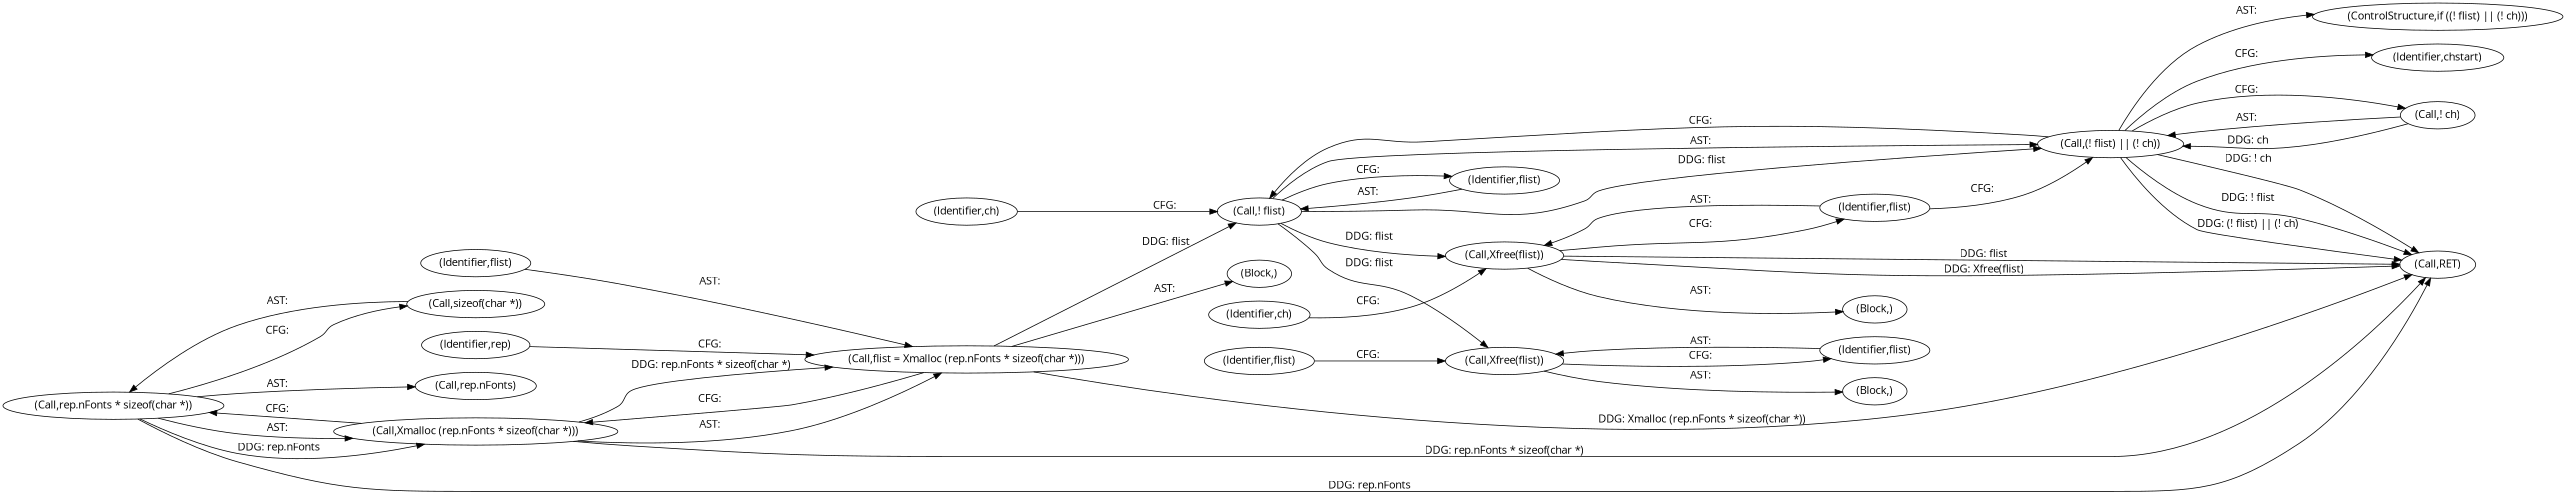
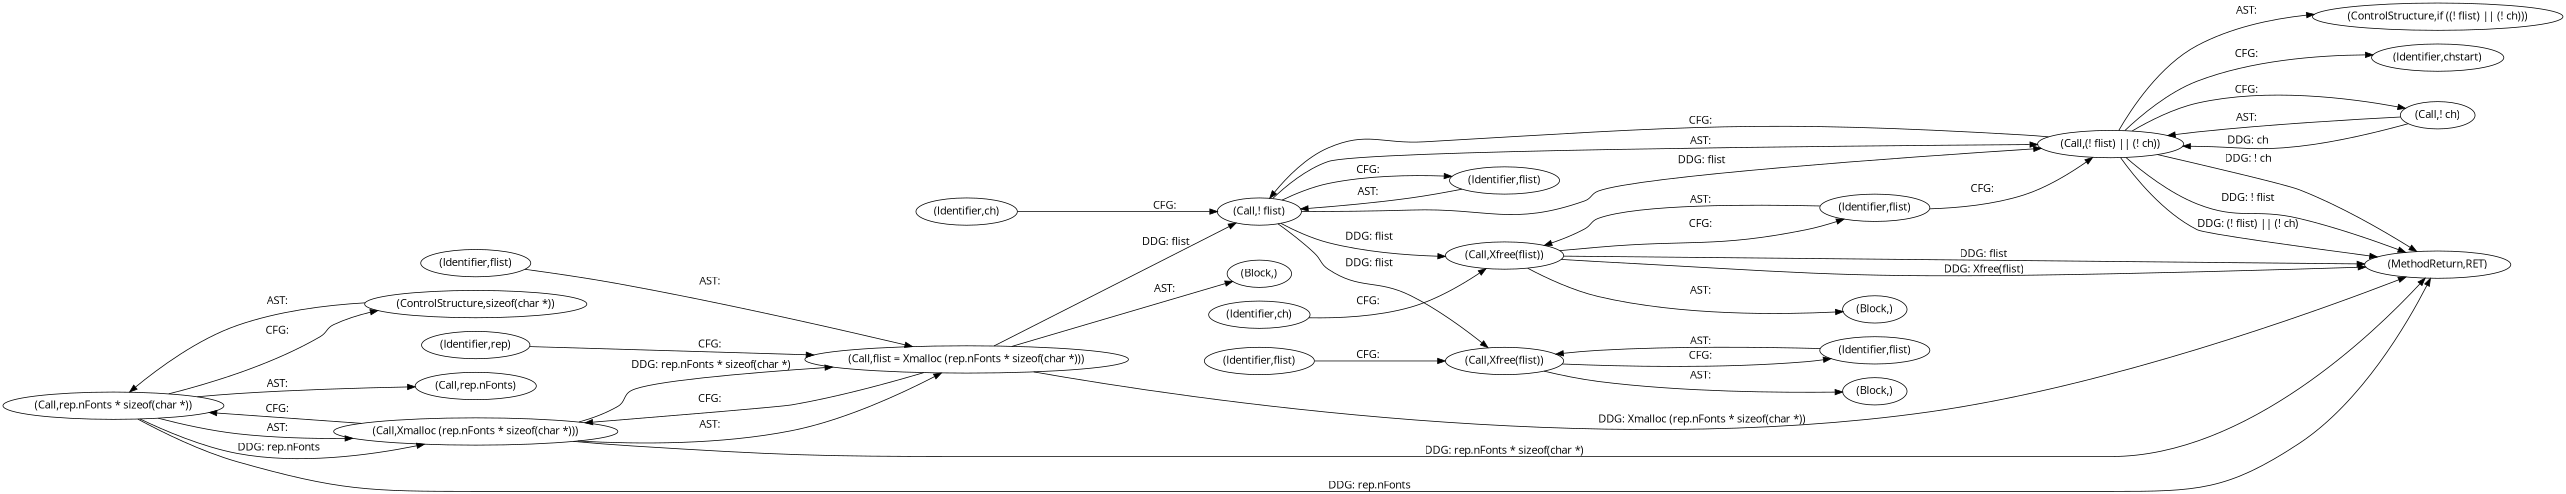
(2438, 265) -> (2438, 265)
(476, 304) -> (476, 304)
